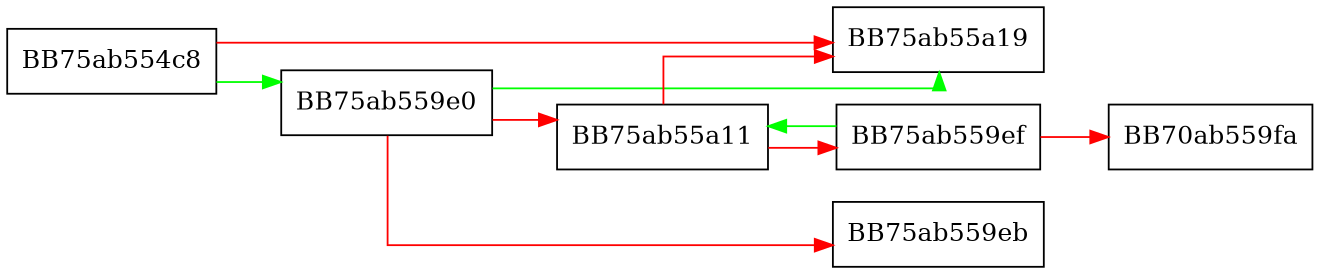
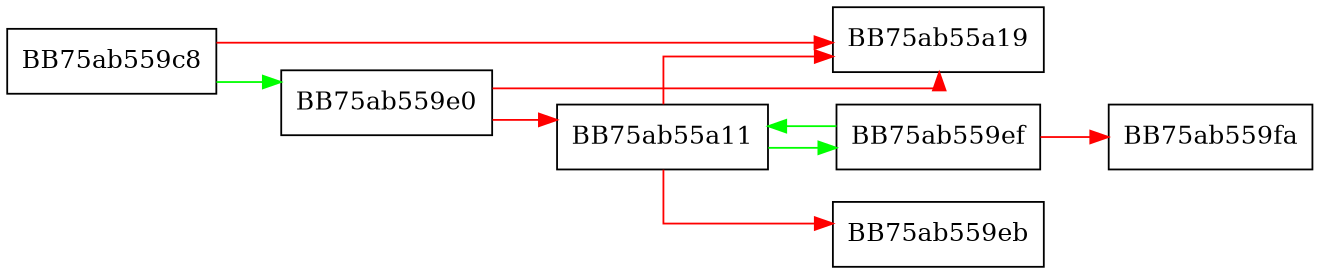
(112, 61) -> (112, 61)
(717, 88) -> (717, 88)
(1211, 137) -> (1211, 137)
(793, 148) -> (793, 148)
(546, 245) -> (712, 224)
